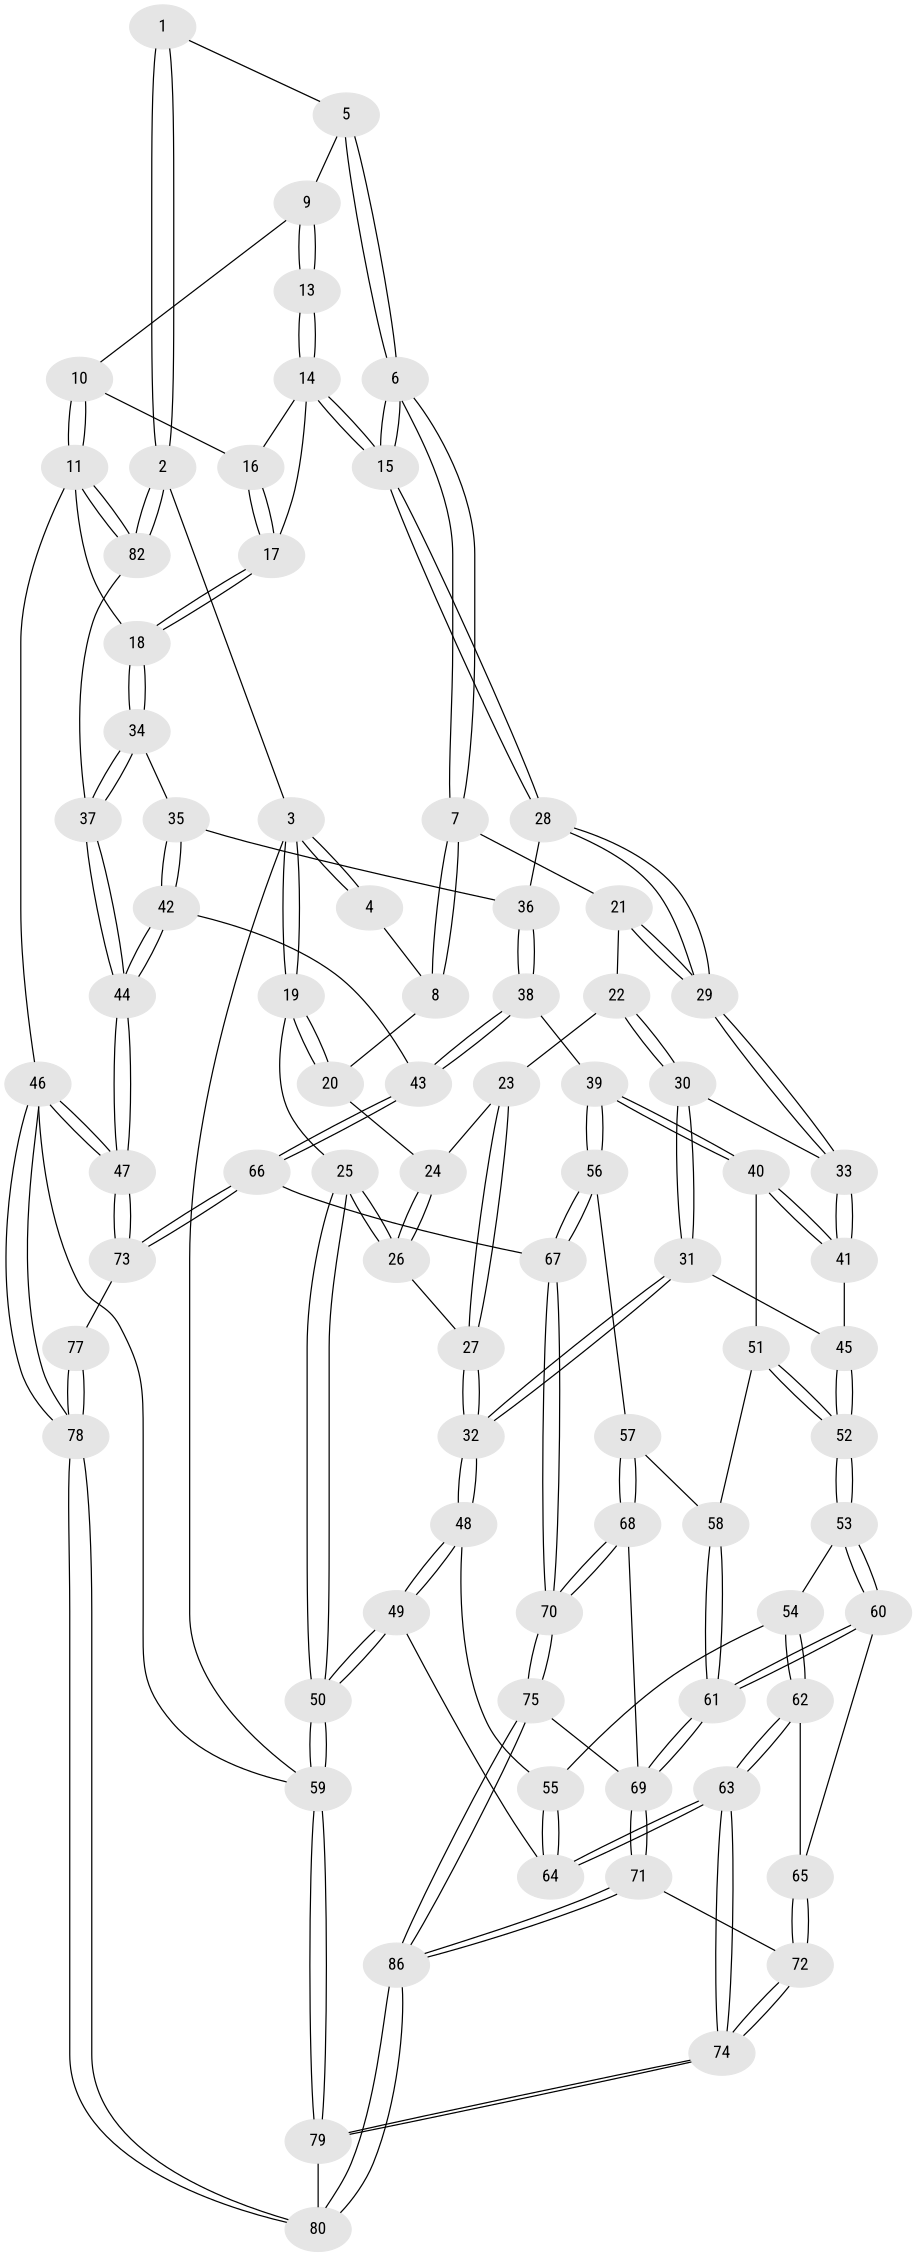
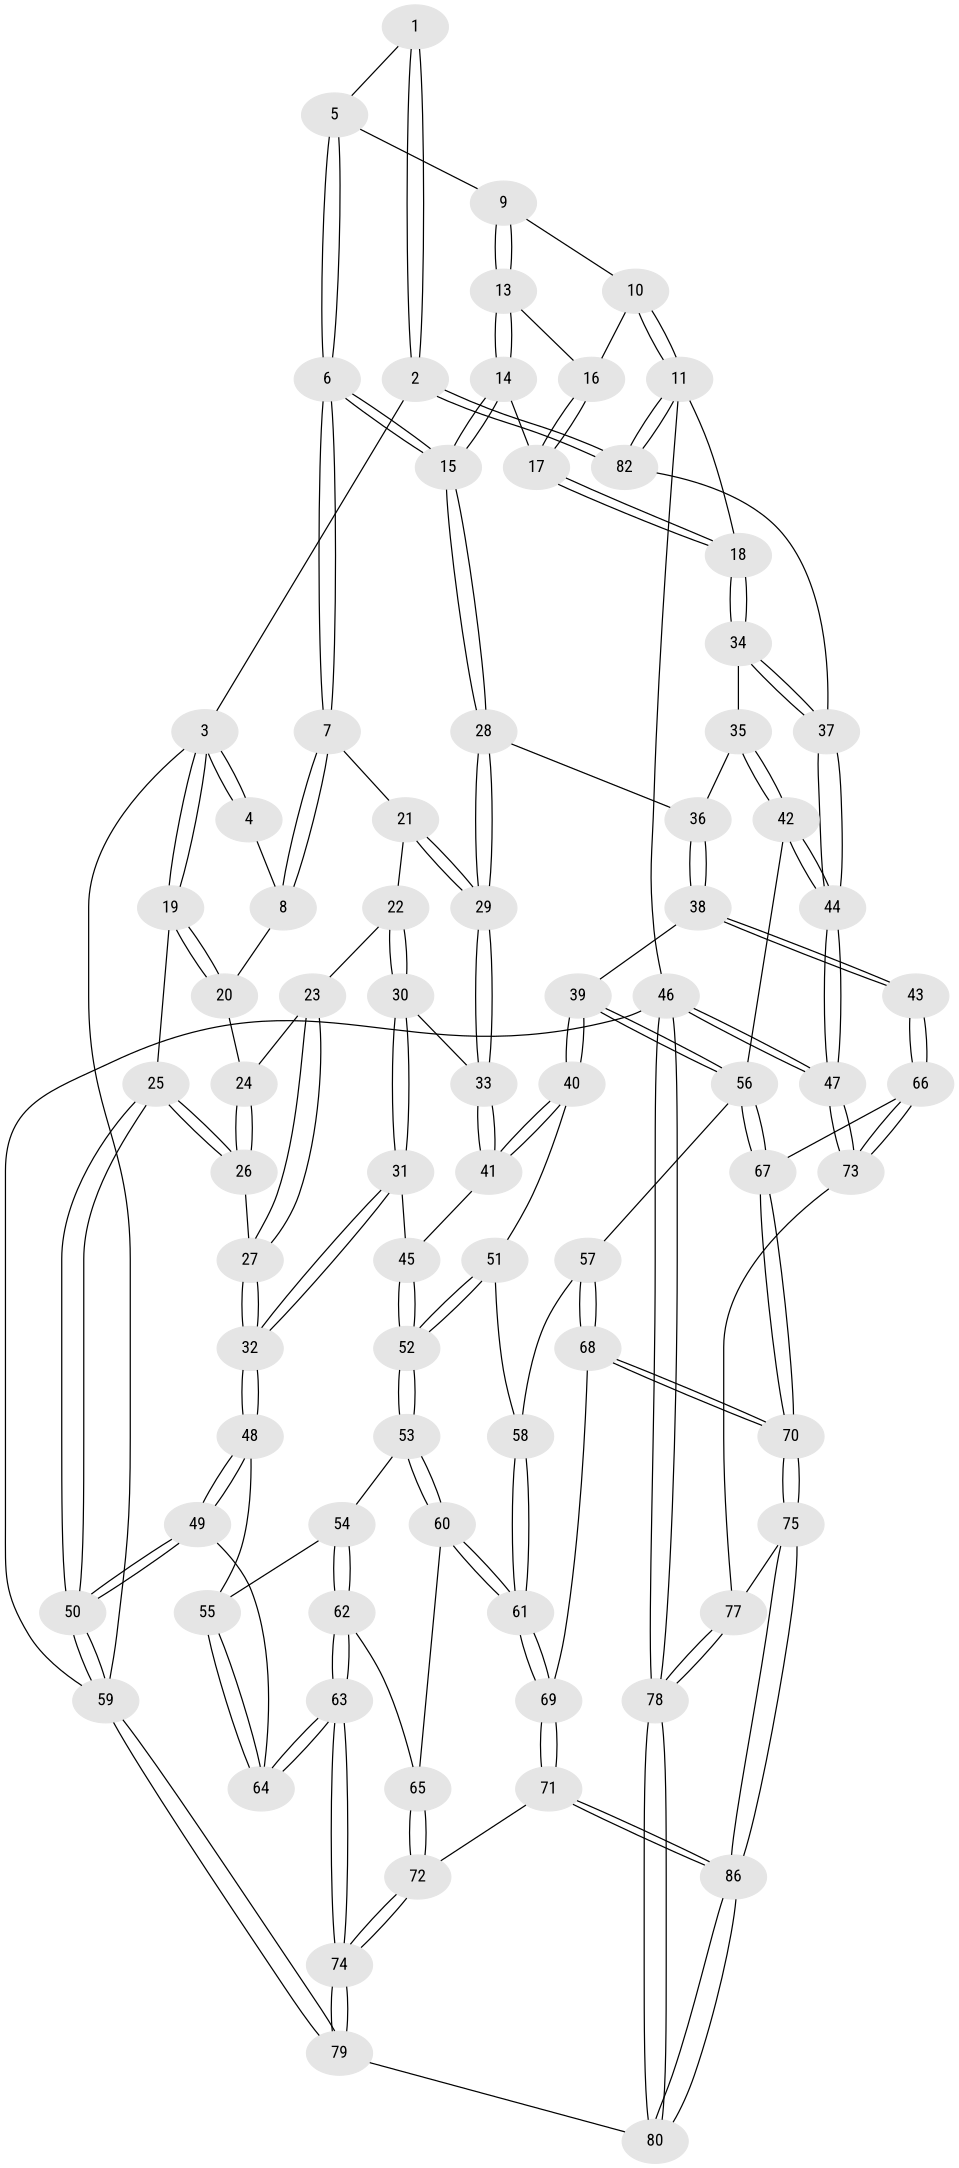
(279, 423) -> (547, 335)
(321, 964) -> (765, 952)
(582, 1742) -> (762, 1569)
